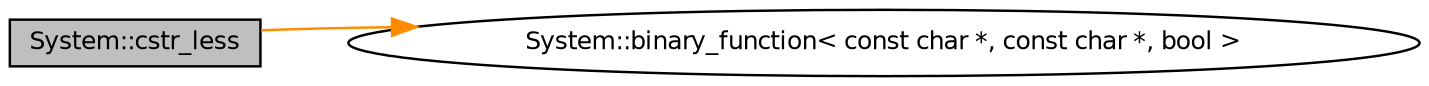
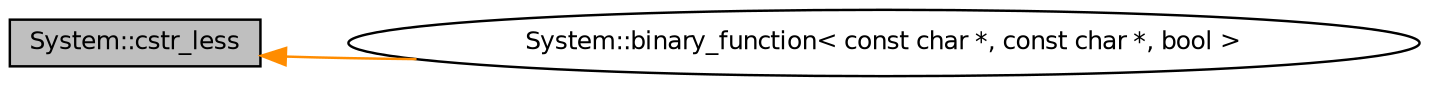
(326, 28) -> (351, 58)
